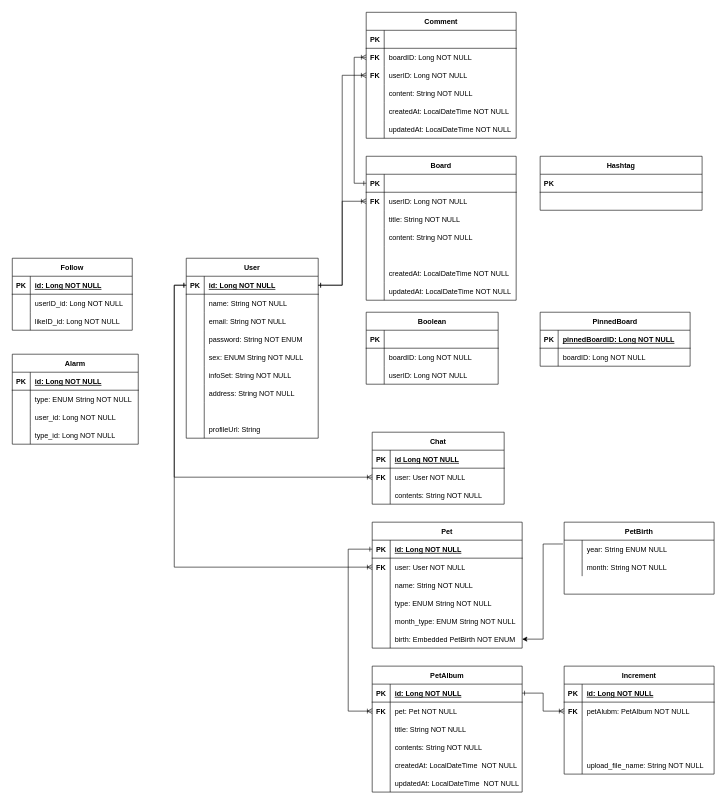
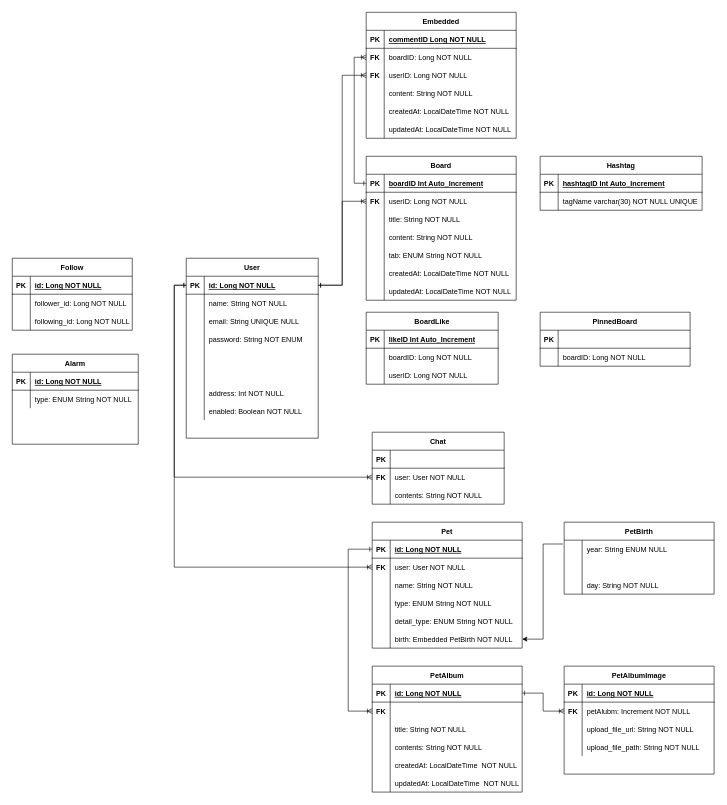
(441, 22) -> (441, 22)
none -> (450, 39)
none -> (450, 183)
none -> (630, 183)
none -> (630, 201)
none -> (450, 255)
(79, 304) -> (81, 304)
(77, 322) -> (82, 322)
(247, 322) -> (253, 322)
(432, 322) -> (432, 322)
none -> (441, 339)
(624, 339) -> none
(261, 357) -> none
(261, 375) -> none
(253, 394) -> (247, 394)
none -> (261, 411)
(84, 417) -> none
(261, 429) -> none
(84, 435) -> none
(447, 459) -> none
(648, 567) -> none
none -> (648, 585)
(454, 622) -> (454, 622)
(455, 640) -> (455, 640)
(639, 676) -> (639, 676)
(456, 711) -> none
(636, 712) -> (639, 712)
none -> (648, 729)
none -> (648, 747)
(648, 765) -> none
